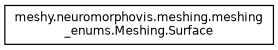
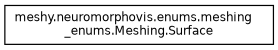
(139, 25) -> (139, 25)
